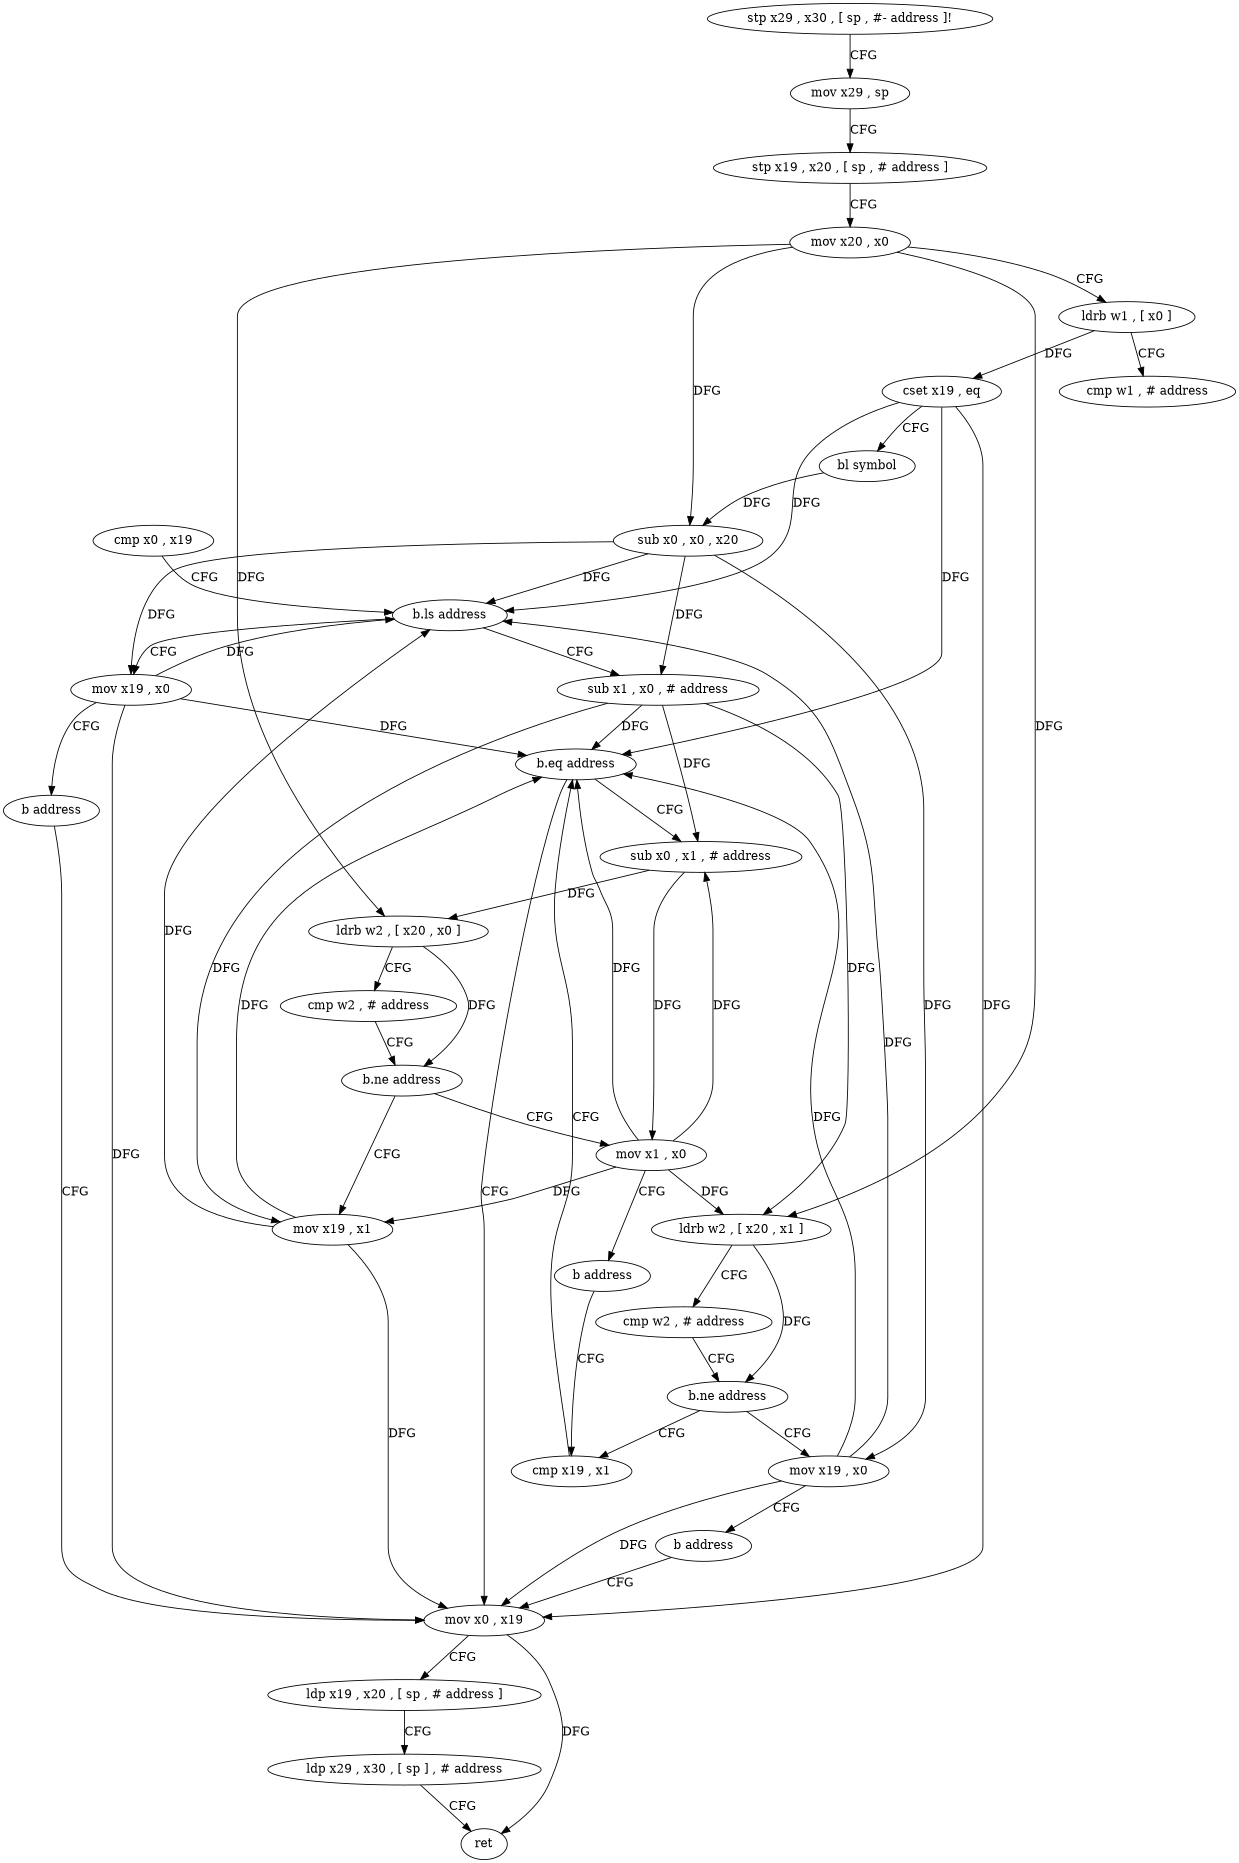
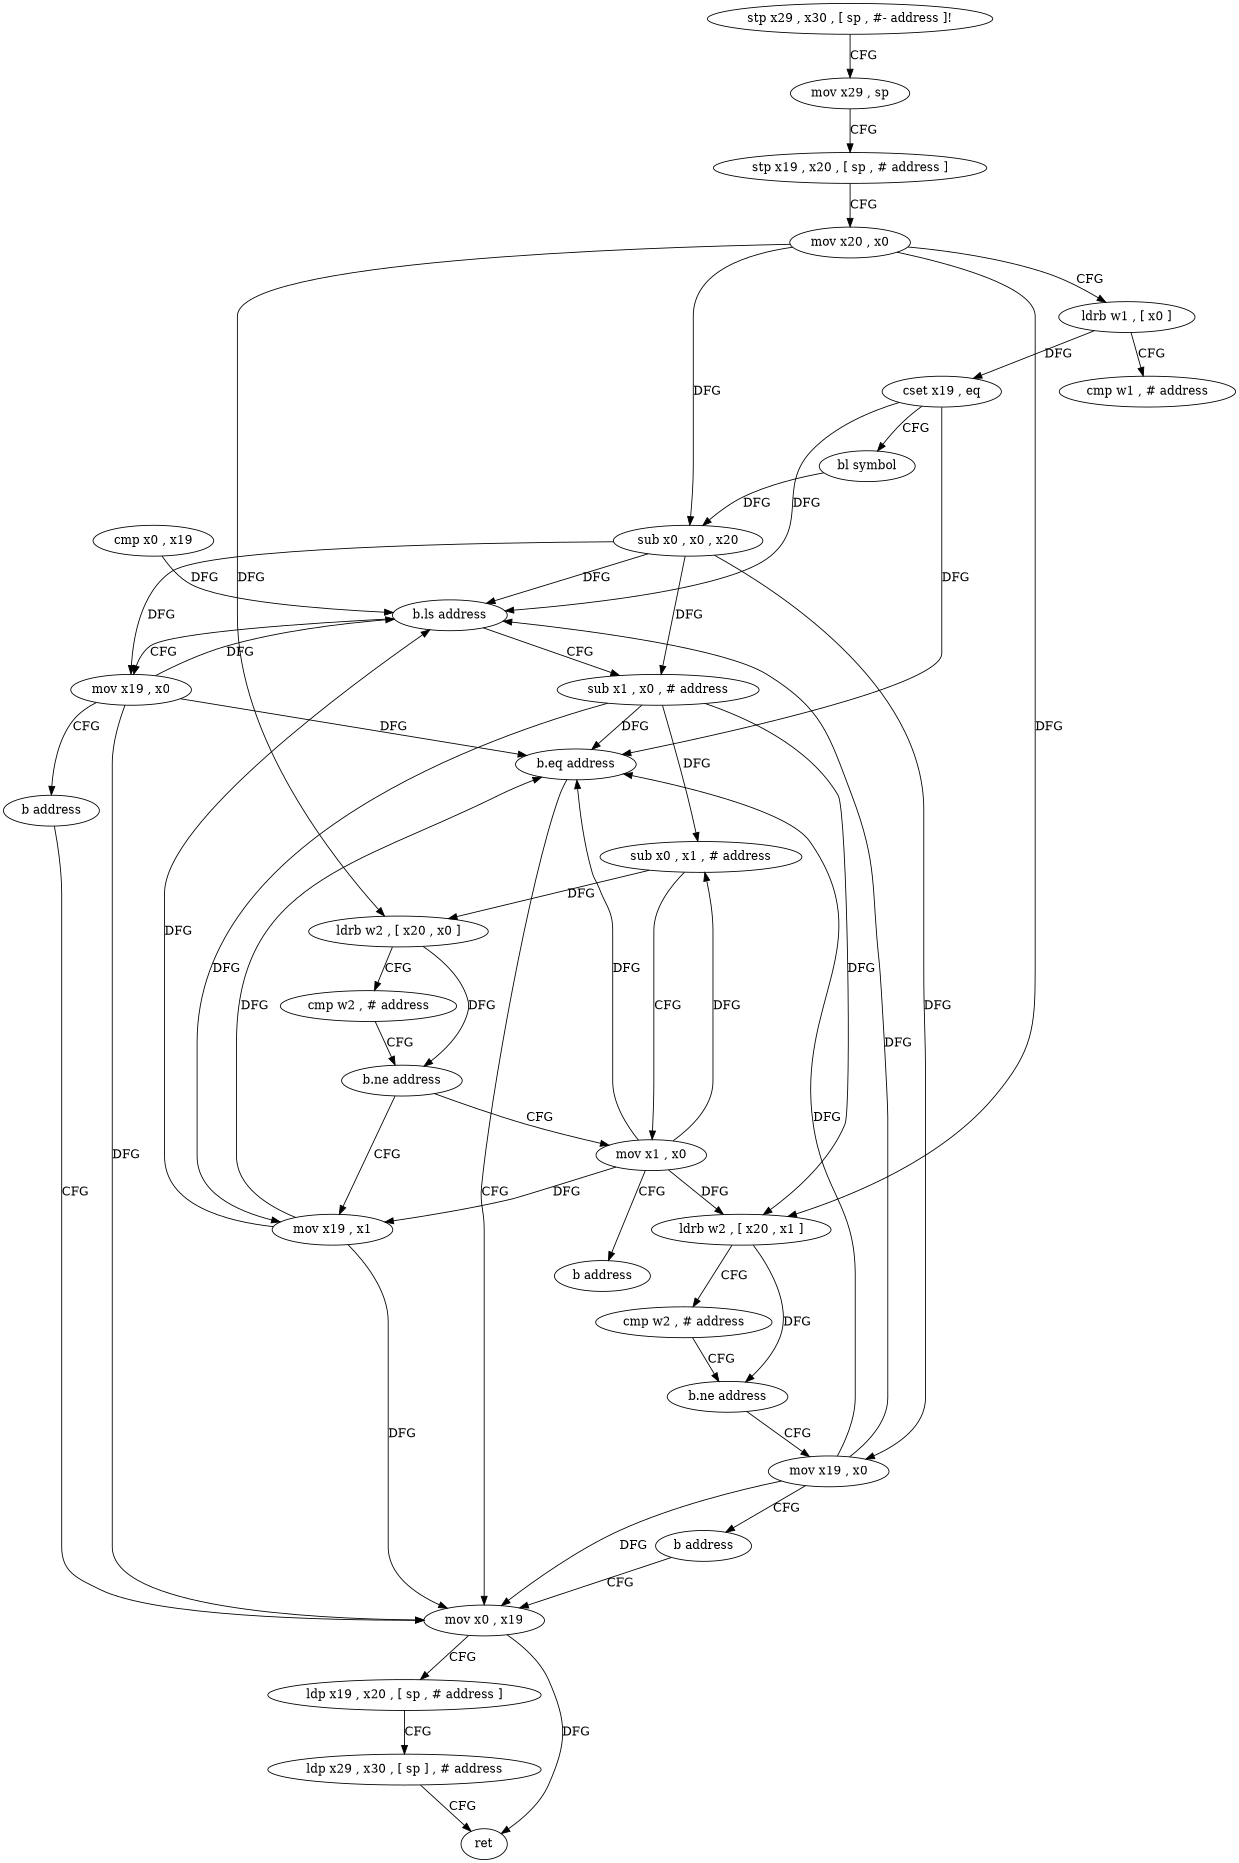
(205, 578) -> (205, 578)
(634, 808) -> none
(668, 1006) -> (668, 1006)
(983, 1195) -> none
(572, 1471) -> none
